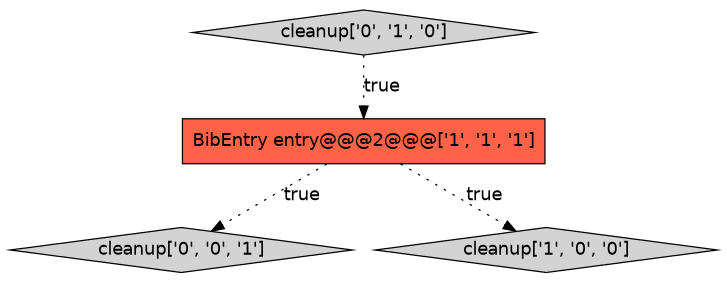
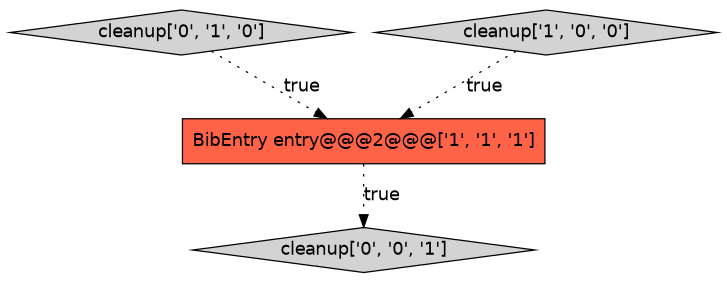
(453, 194) -> (464, 82)
